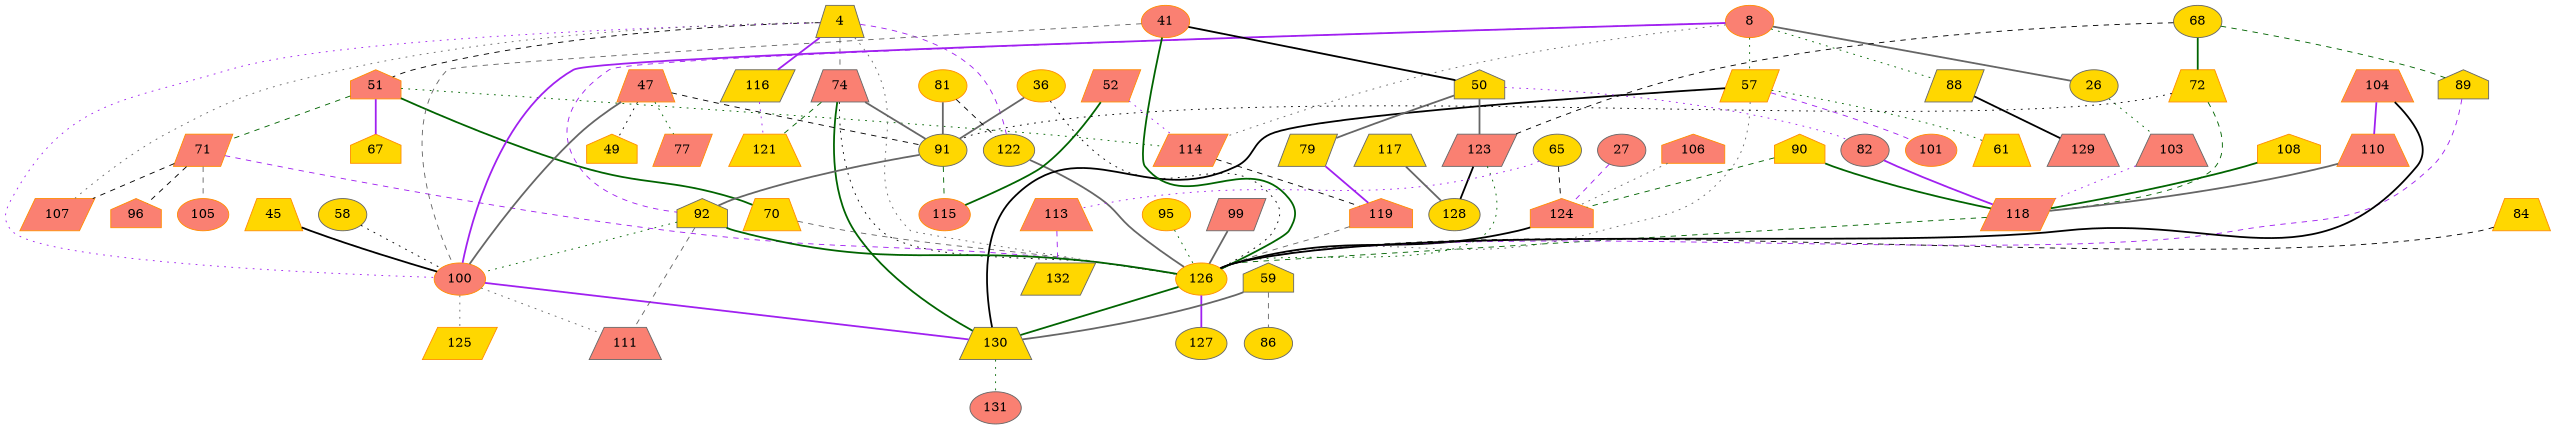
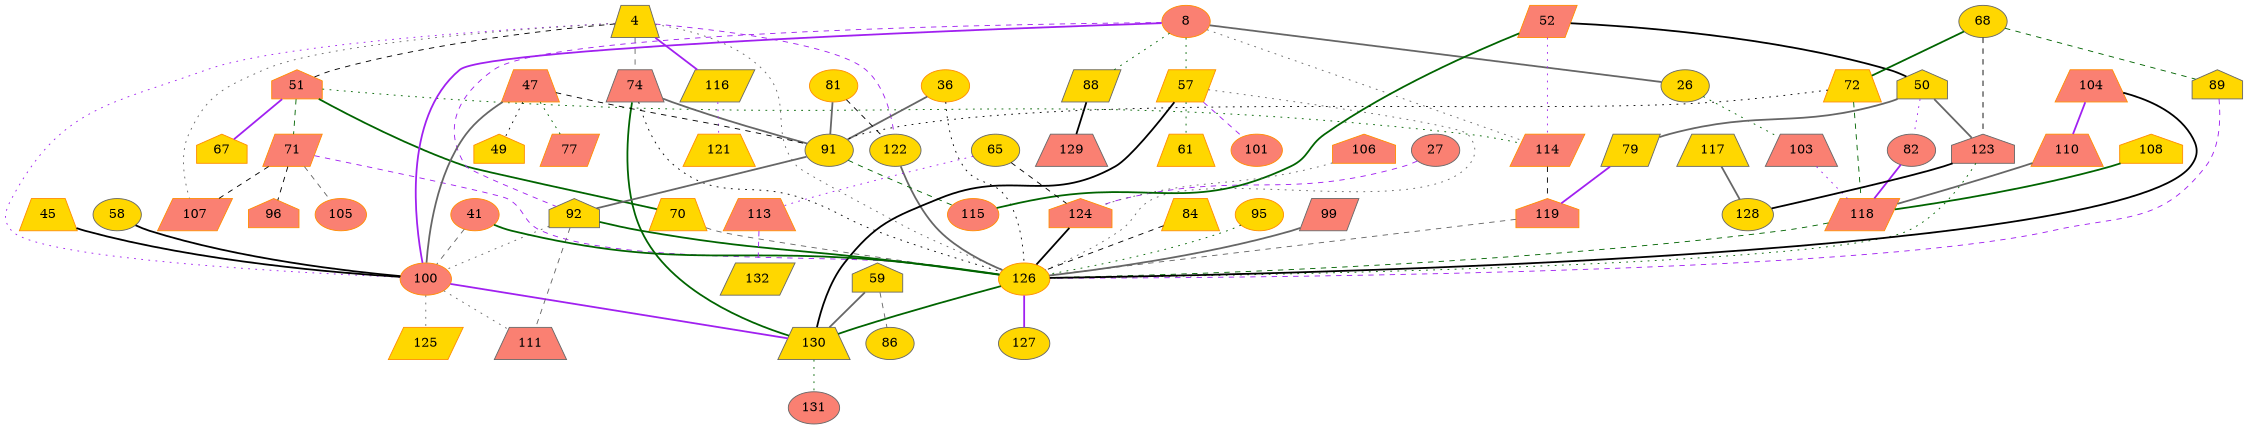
(1322, 54) -> (1740, 39)
(811, 111) -> none
(1480, 150) -> (1983, 150)
(1800, 150) -> none
(401, 247) -> (266, 258)
(580, 247) -> (498, 248)
